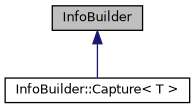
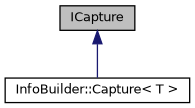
(97, 18) -> (97, 18)
